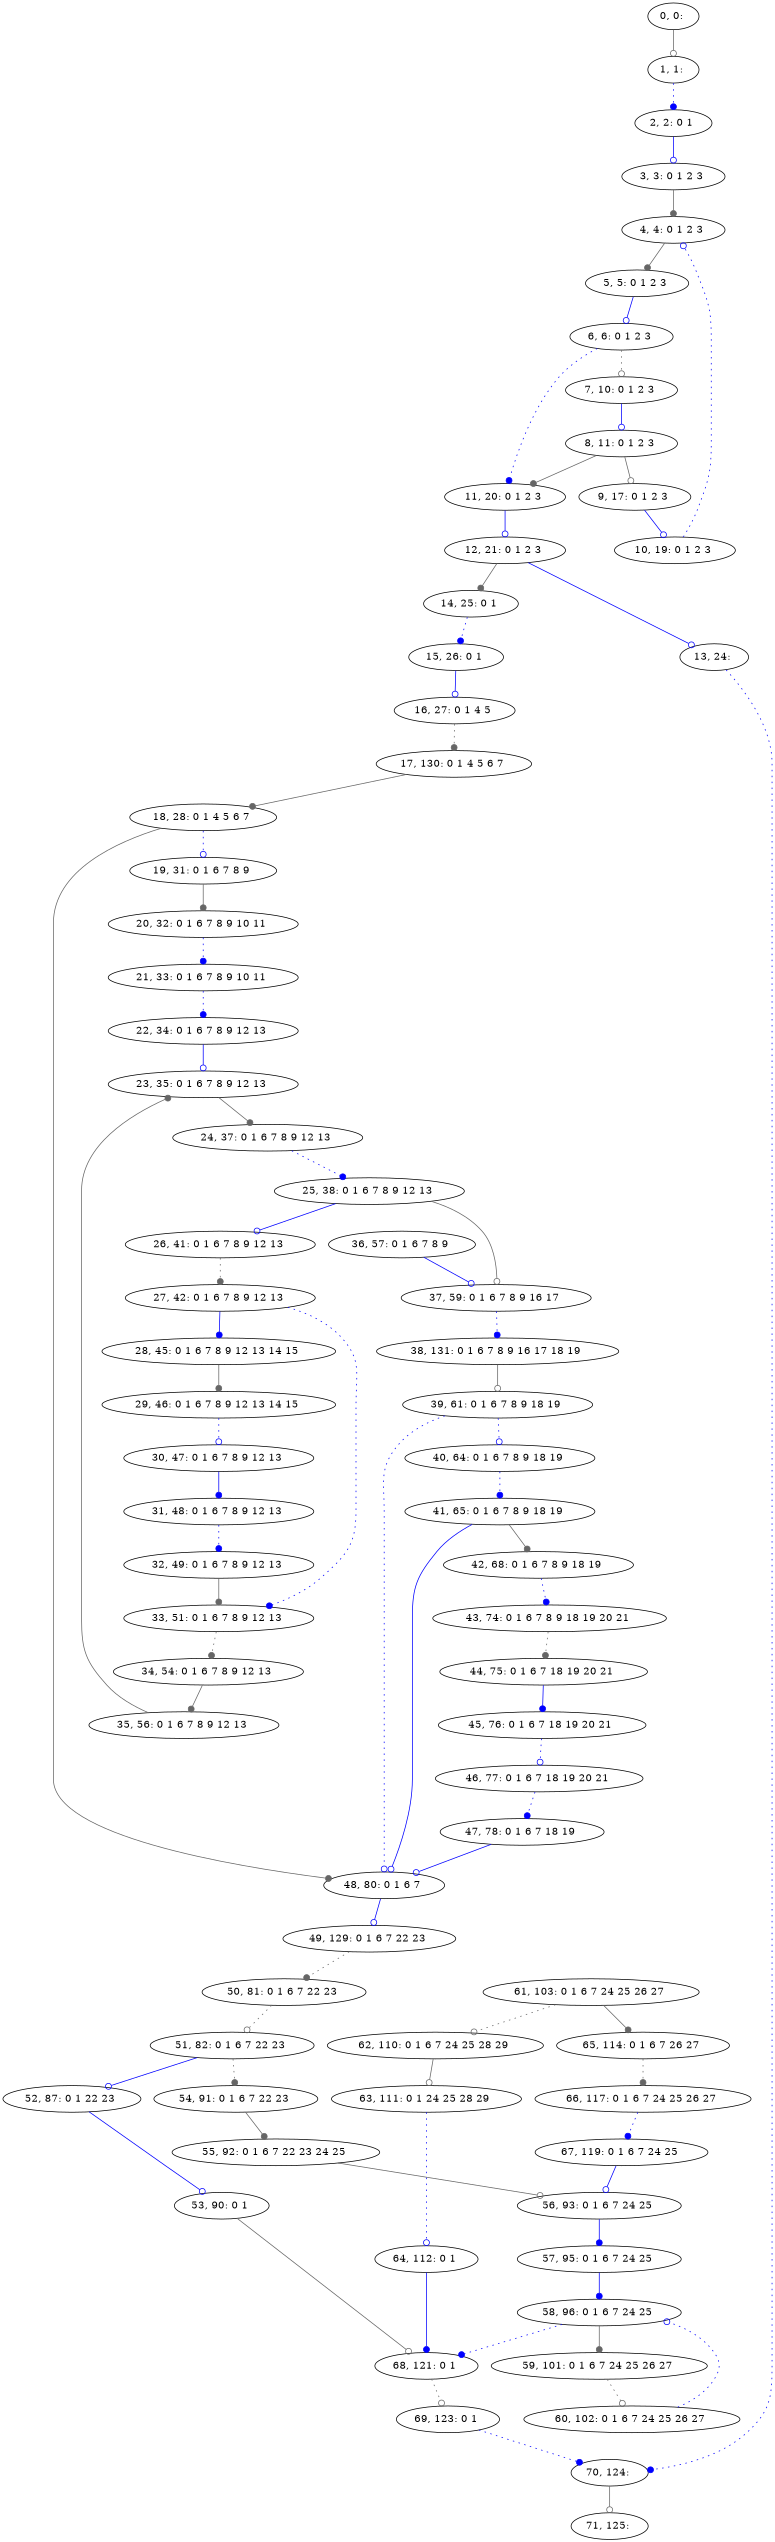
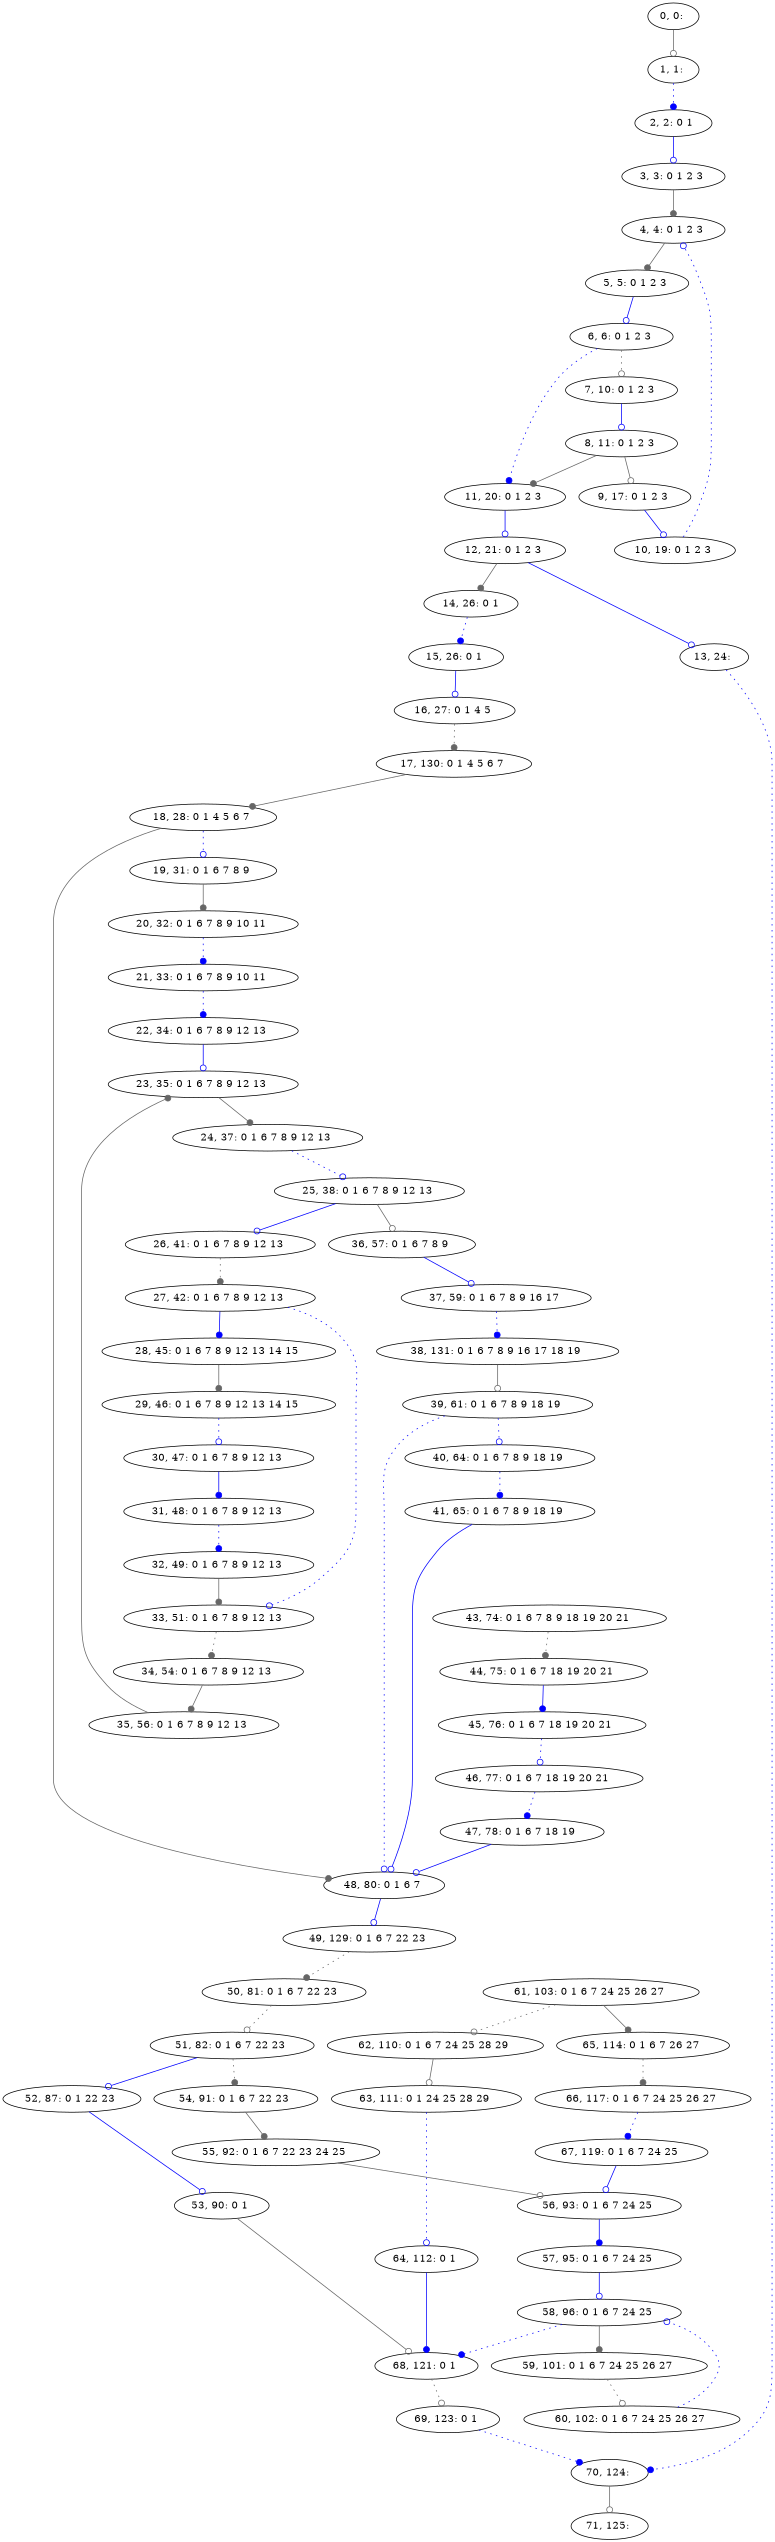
(471, 604) -> (471, 604)
(316, 1163) -> (316, 1163)
(479, 1228) -> (384, 1215)
(356, 1459) -> (356, 1459)
(538, 1565) -> none
(599, 2283) -> (599, 2283)
